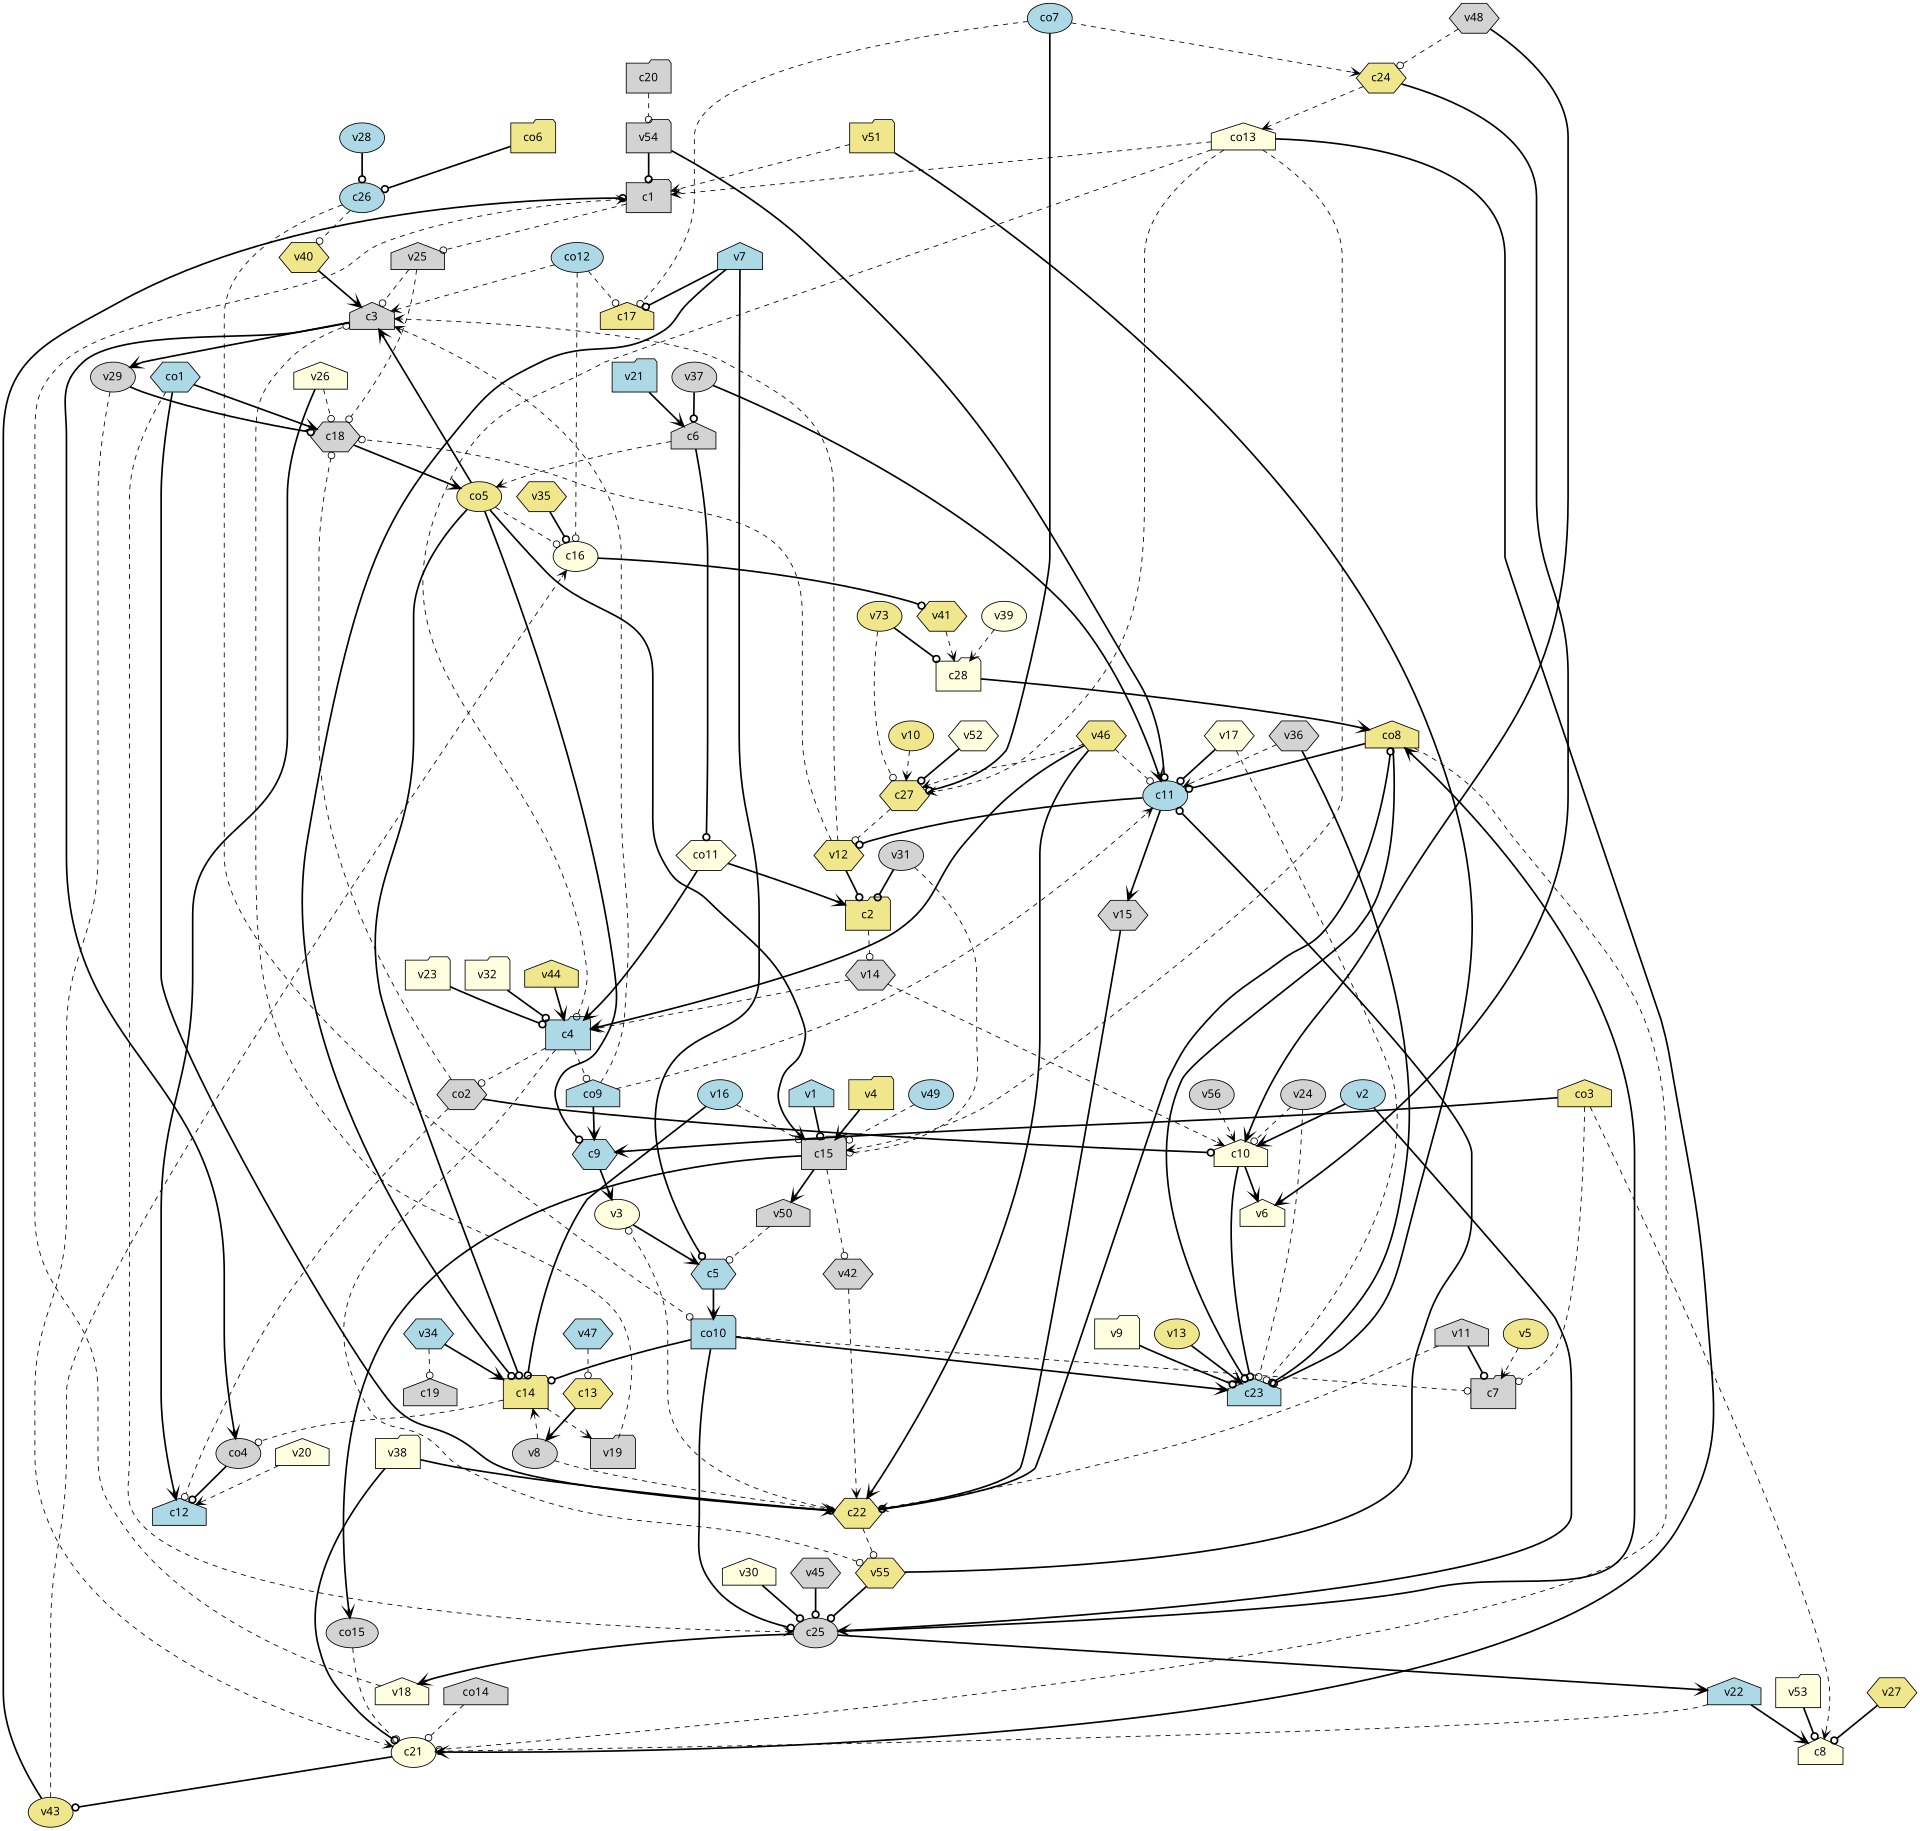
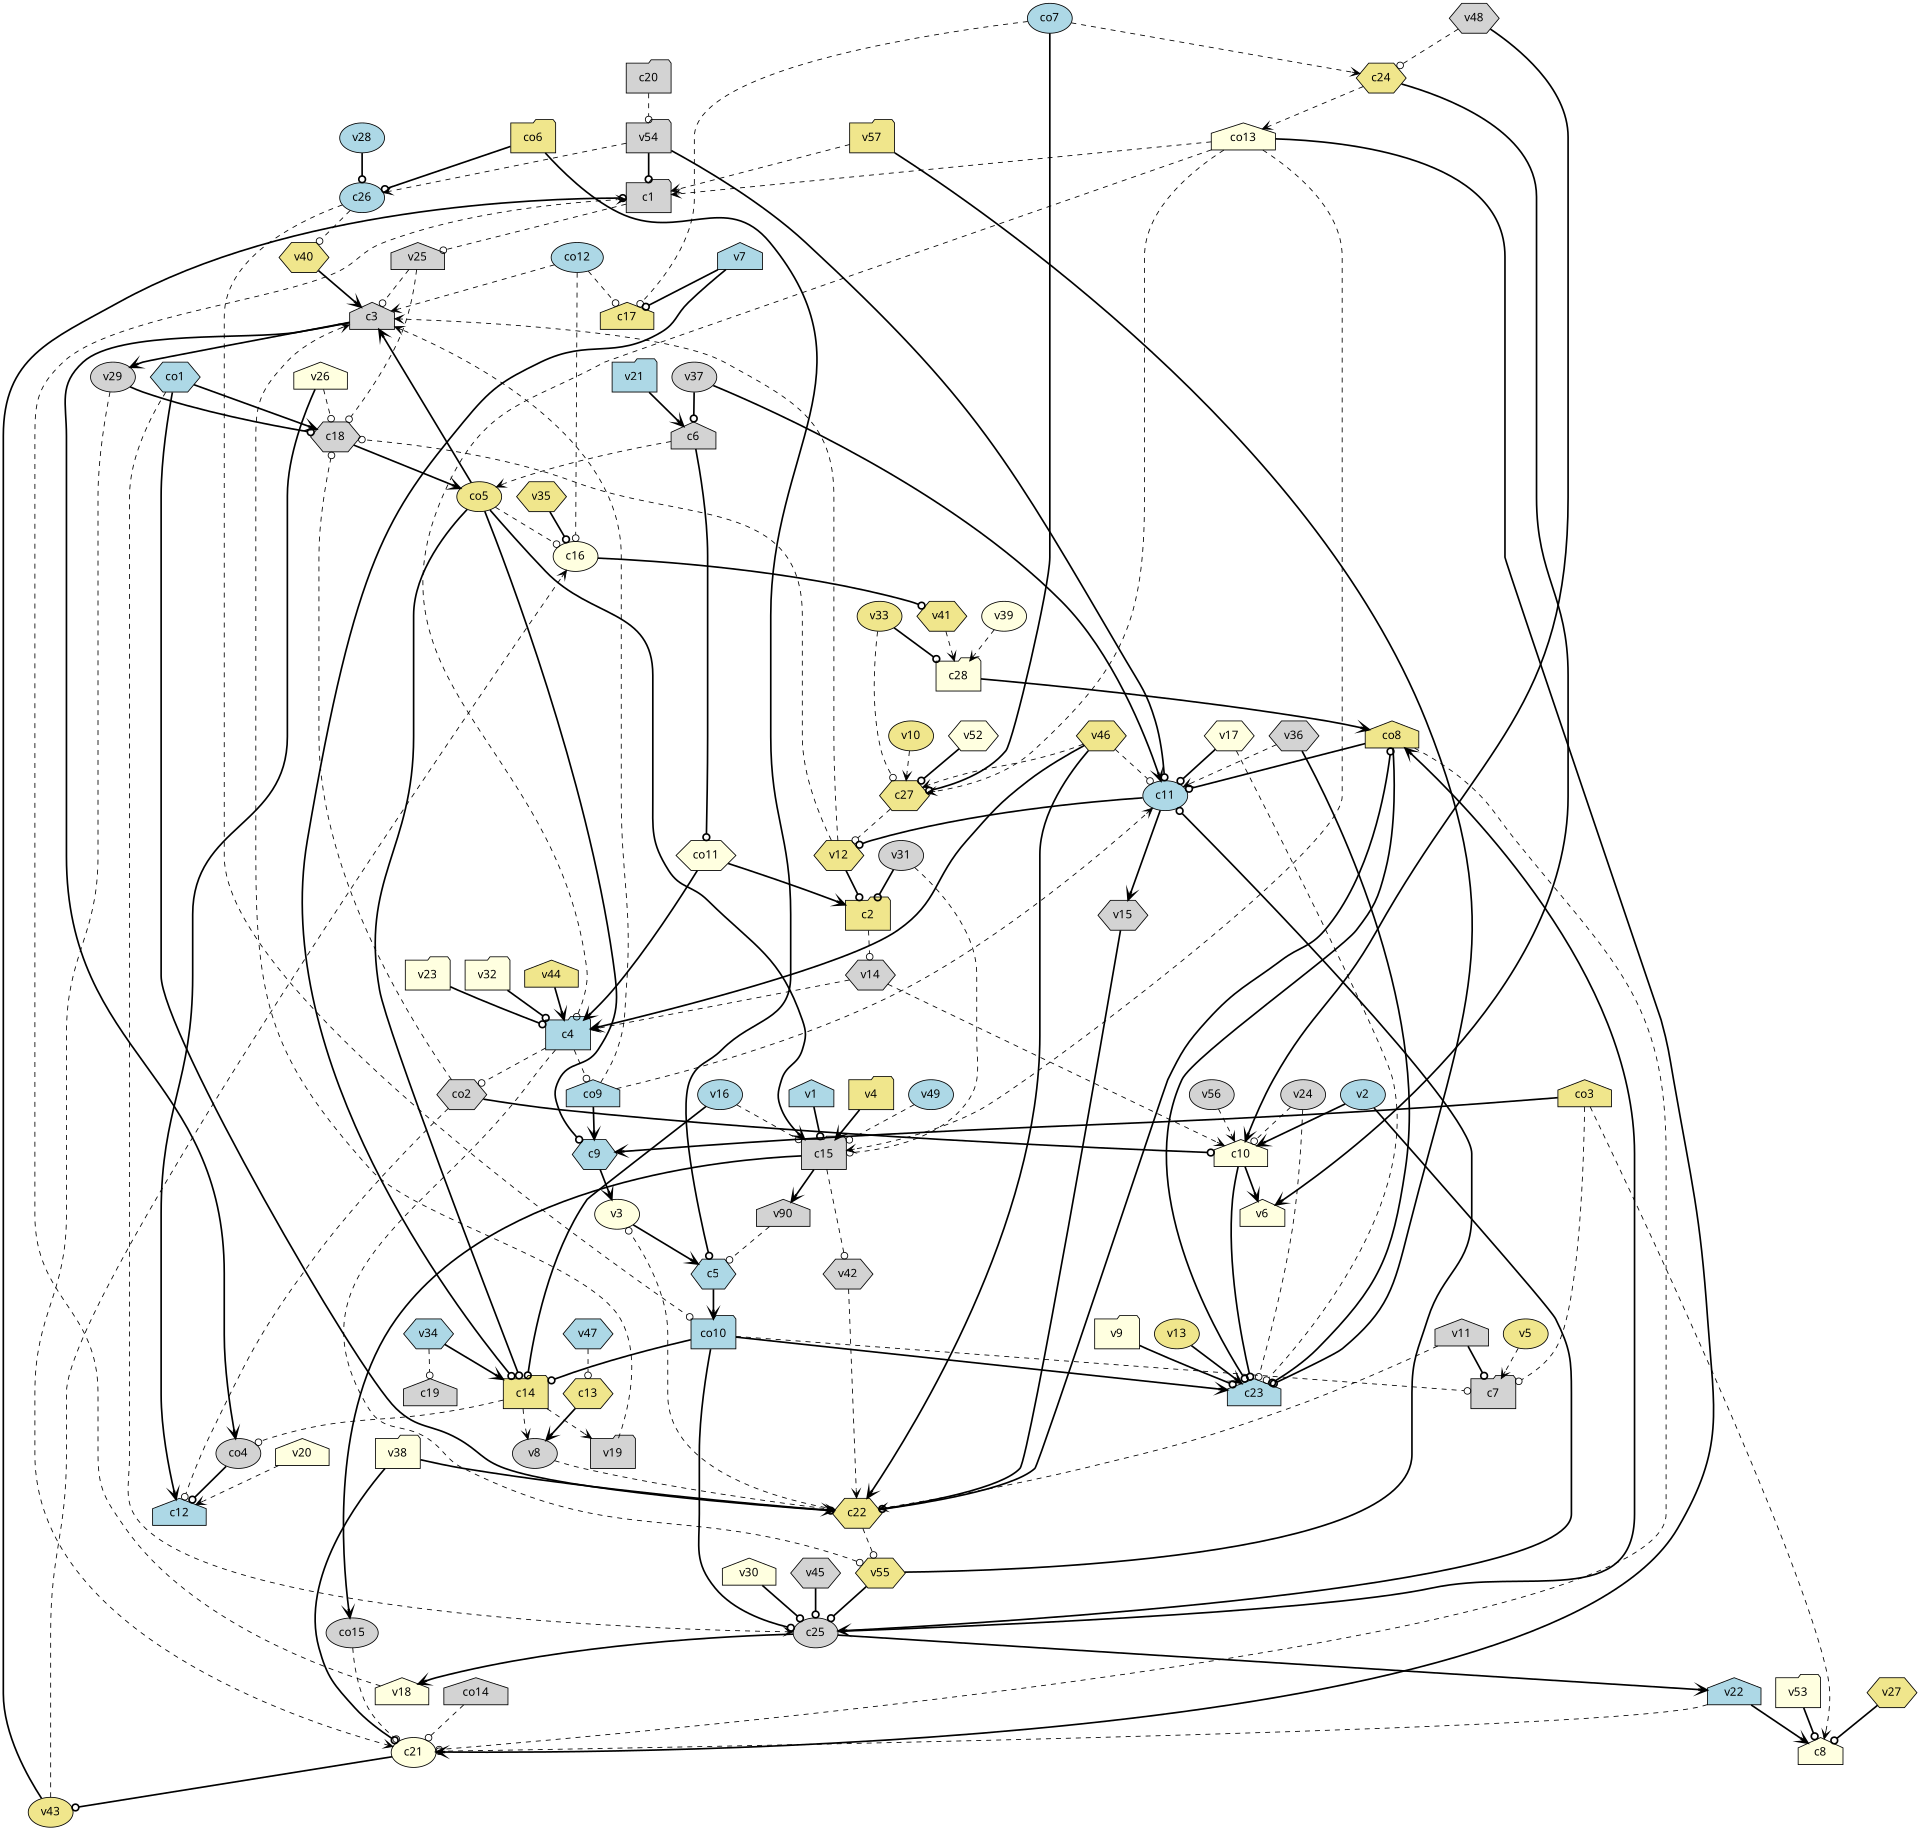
(872, 138) -> (872, 138)
none -> (509, 167)
(880, 616) -> (880, 616)
(743, 789) -> (771, 637)
(260, 952) -> (260, 952)
(783, 1214) -> (783, 1214)
(537, 1428) -> (524, 1420)
